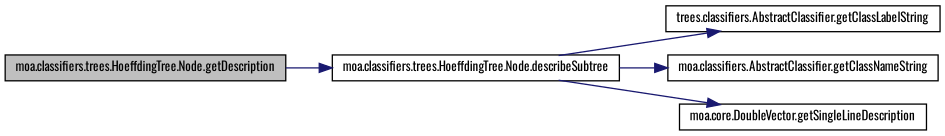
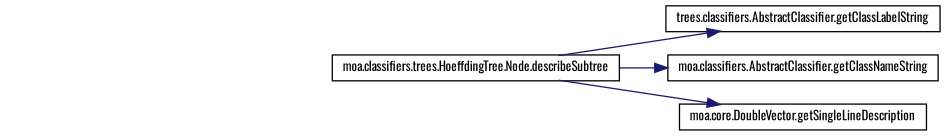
(145, 68) -> none
